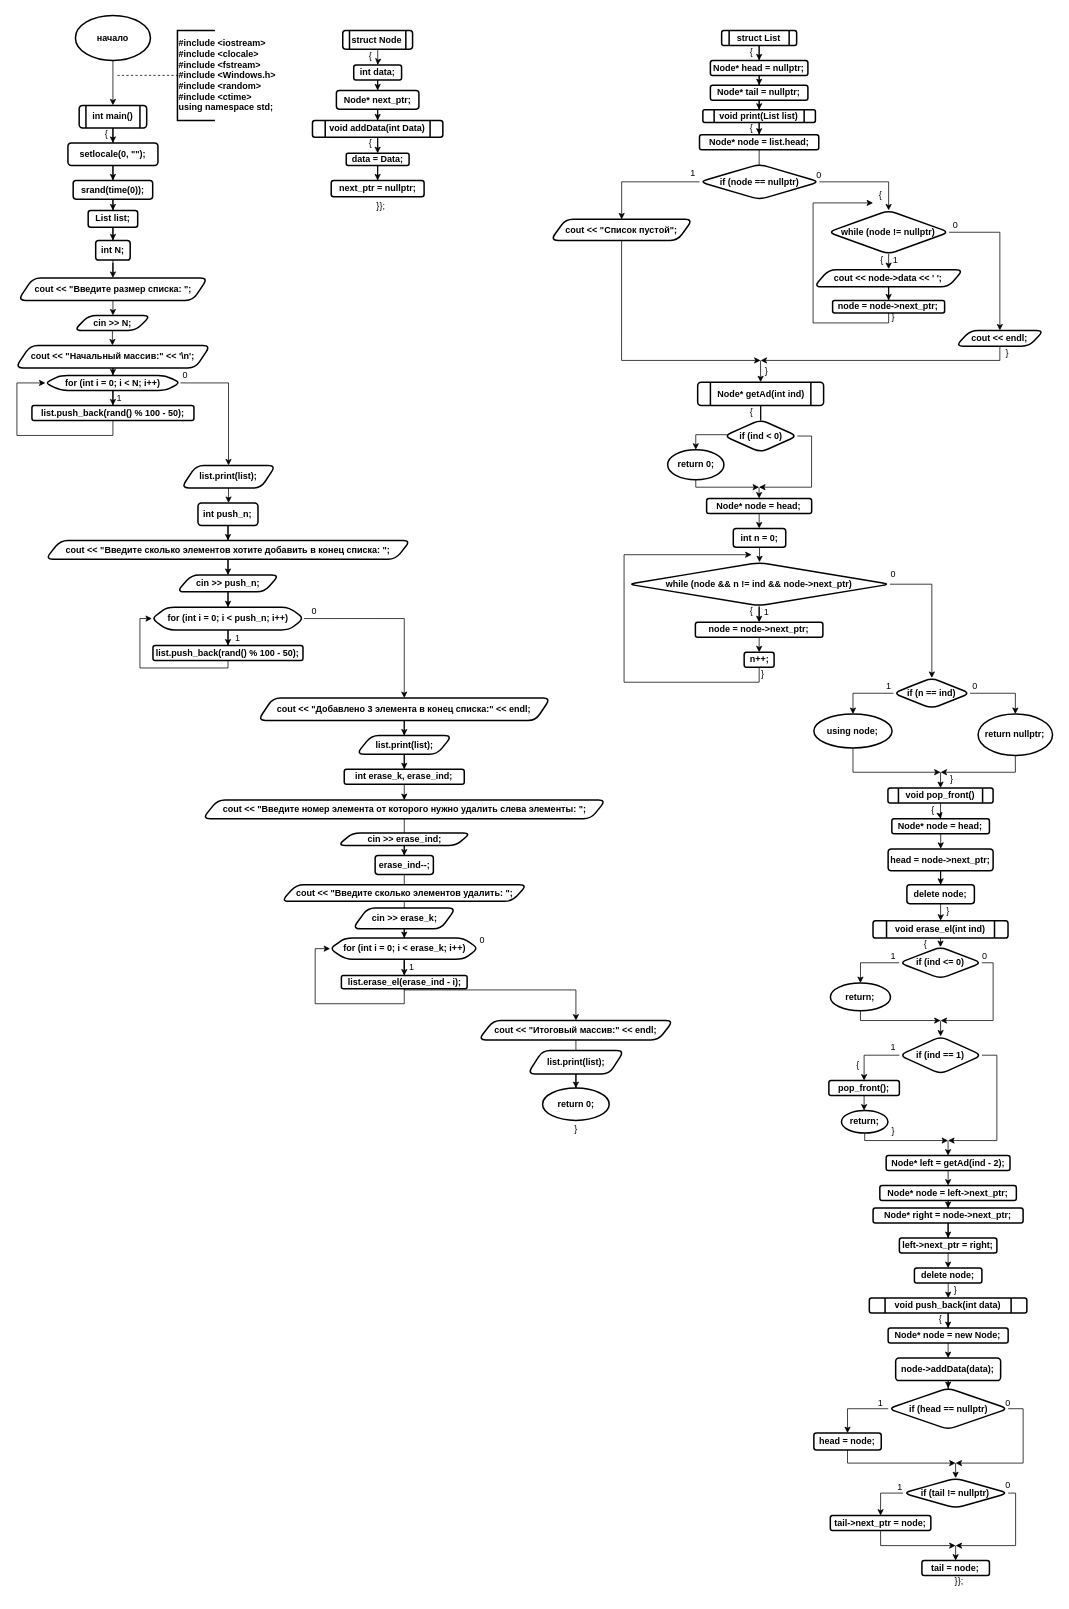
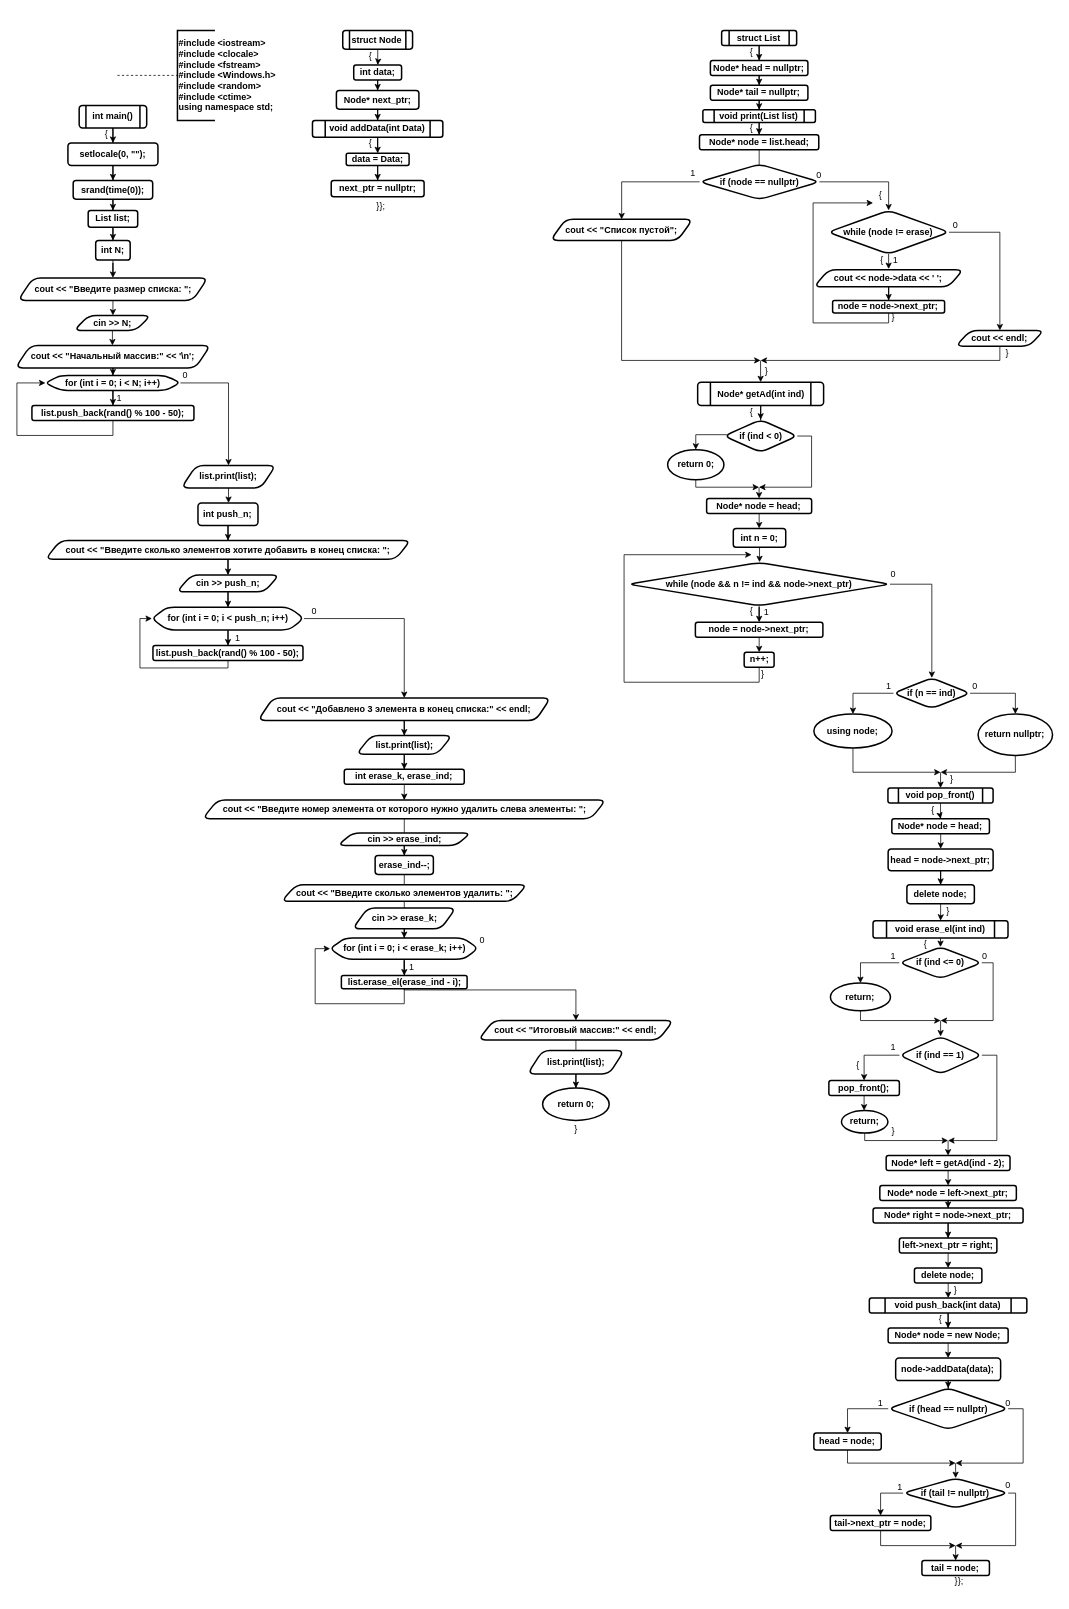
(113, 38) -> none
(113, 99) -> none
(888, 232) -> (888, 232)
(761, 414) -> (761, 413)
